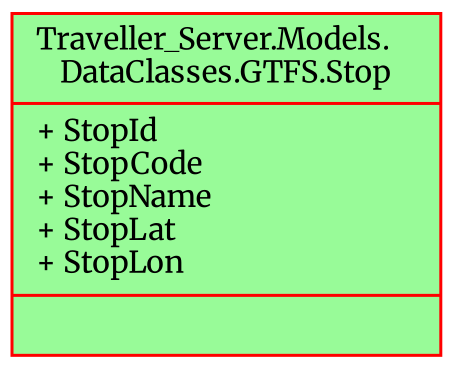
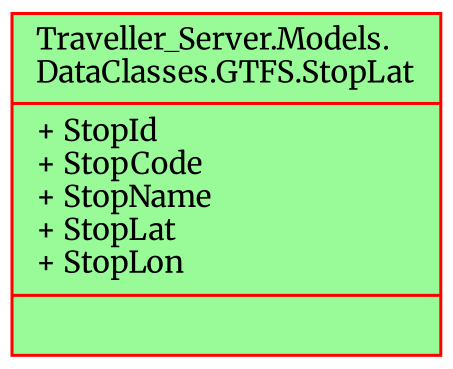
(226, 73) -> (226, 73)
